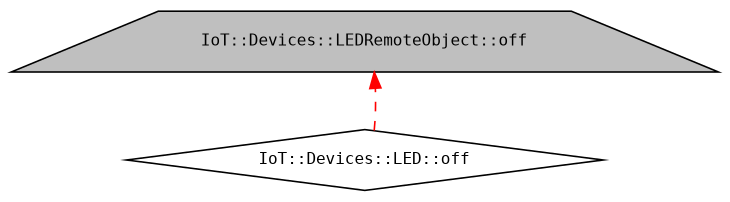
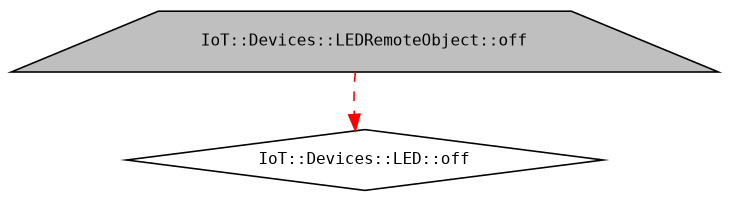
(375, 109) -> (354, 93)
